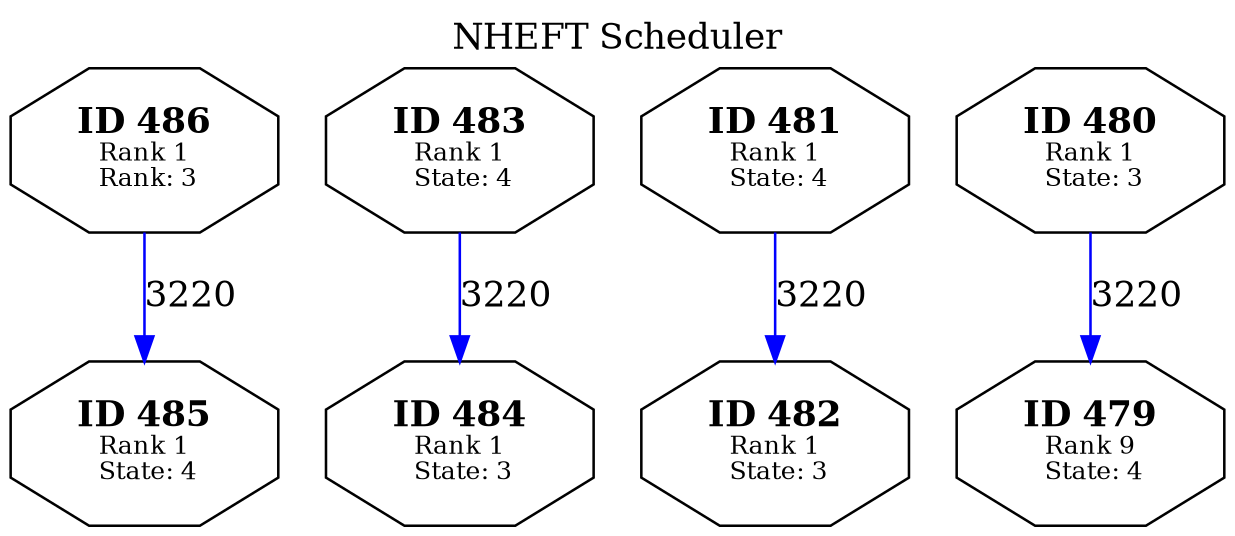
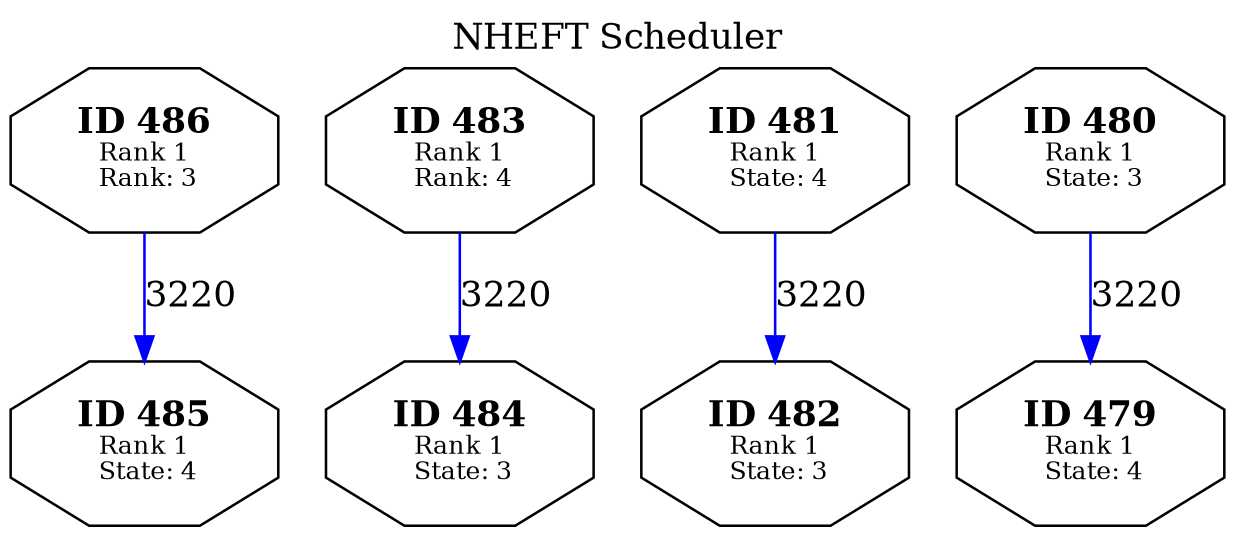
(460, 178) -> (460, 178)
(1090, 446) -> (1090, 446)
